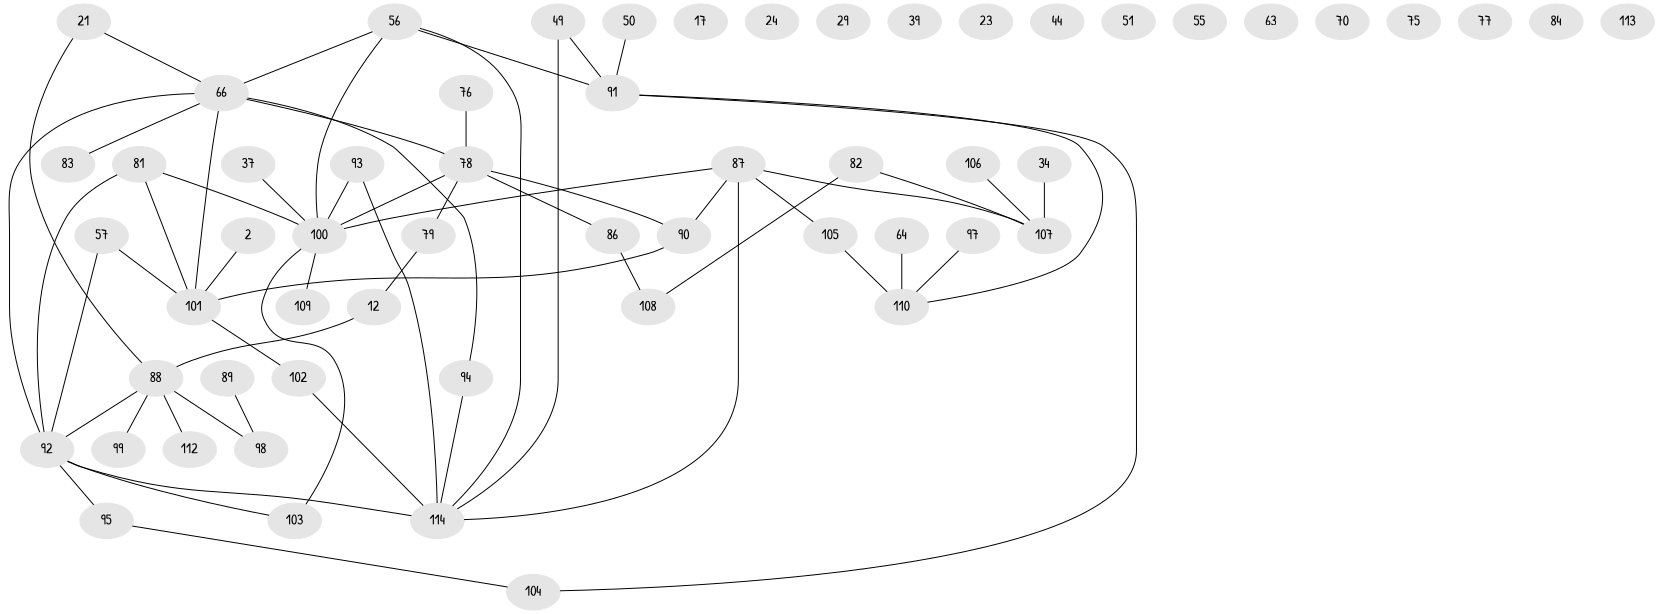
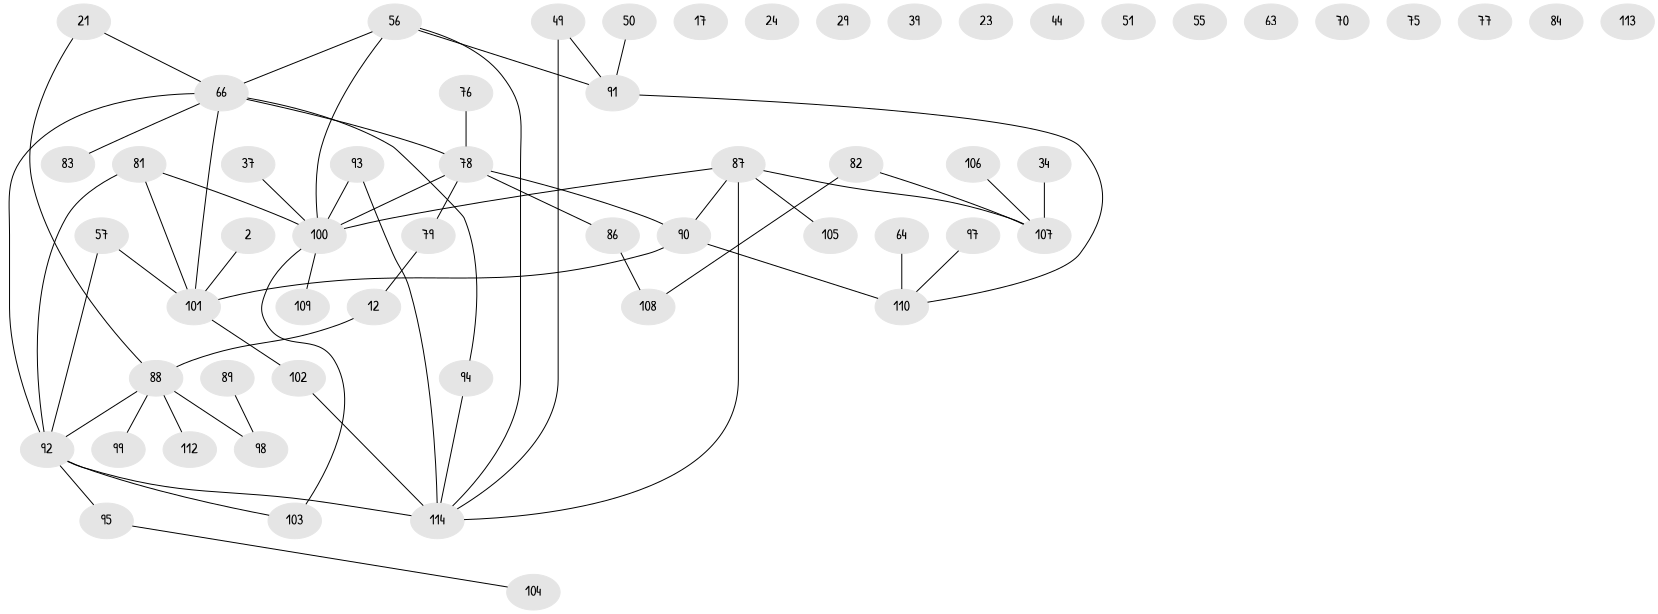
(866, 271) -> (793, 271)
(1136, 367) -> none
